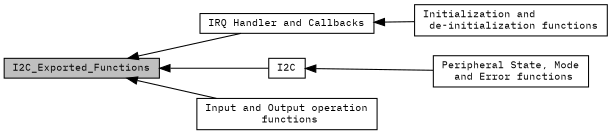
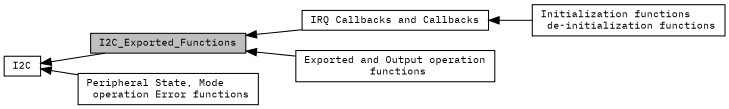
(511, 20) -> (629, 20)
(287, 23) -> (395, 20)
(220, 68) -> (78, 57)
(511, 71) -> (168, 89)
(287, 114) -> (395, 66)
